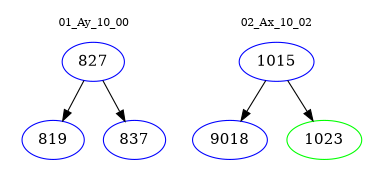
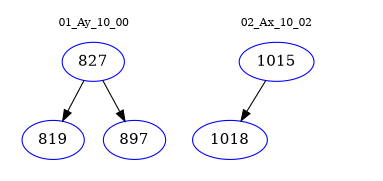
(135, 140) -> (135, 140)
(230, 140) -> (230, 140)
(324, 140) -> none
